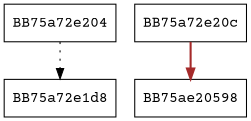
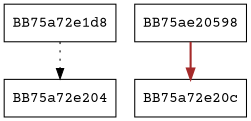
(60, 55) -> (60, 55)
(191, 55) -> (191, 55)
